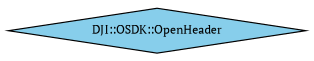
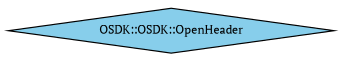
(157, 31) -> (171, 31)
